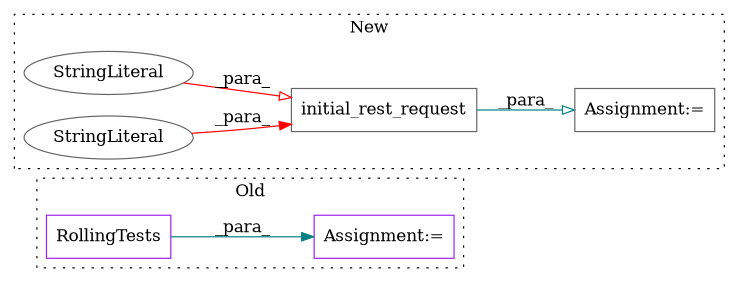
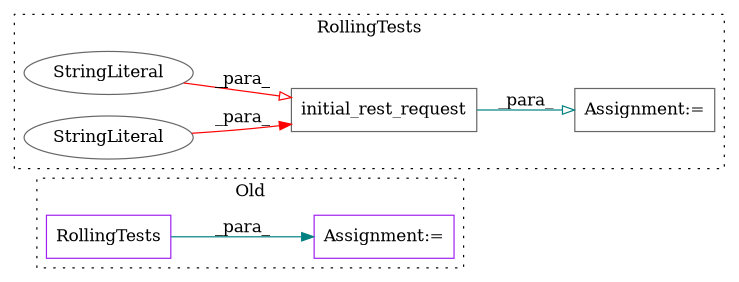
(369, 28) -> (369, 28)
